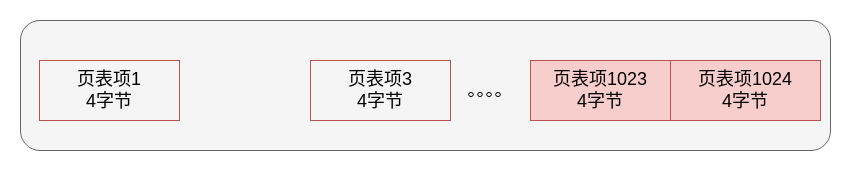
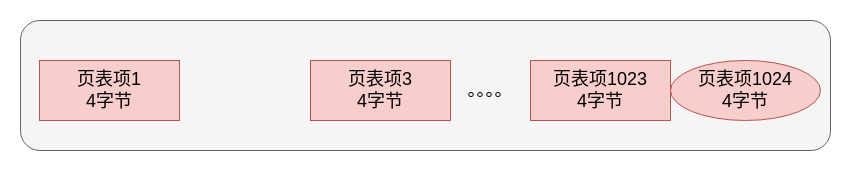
(110, 91) -> (110, 91)
(381, 91) -> (381, 91)
(746, 91) -> (746, 91)
